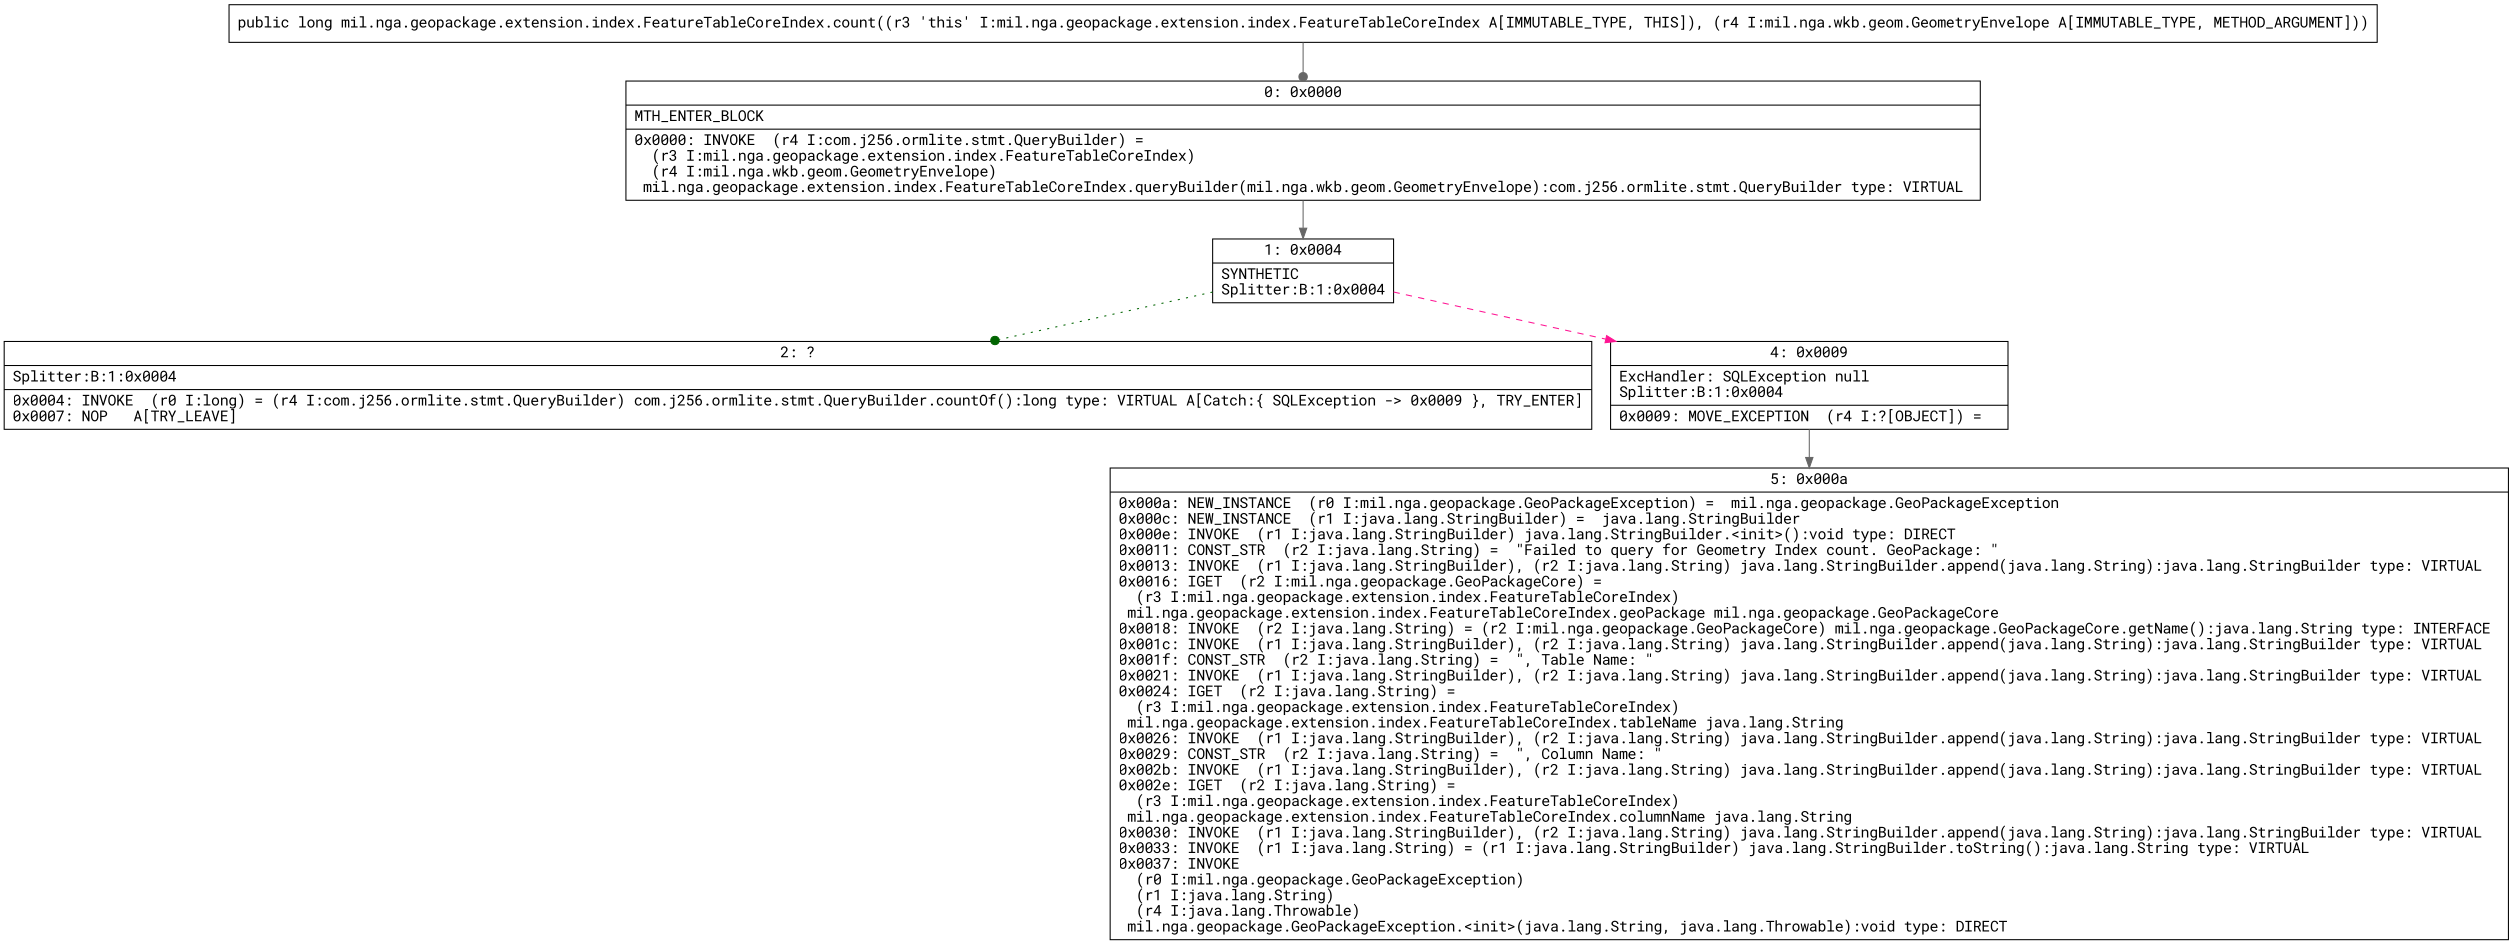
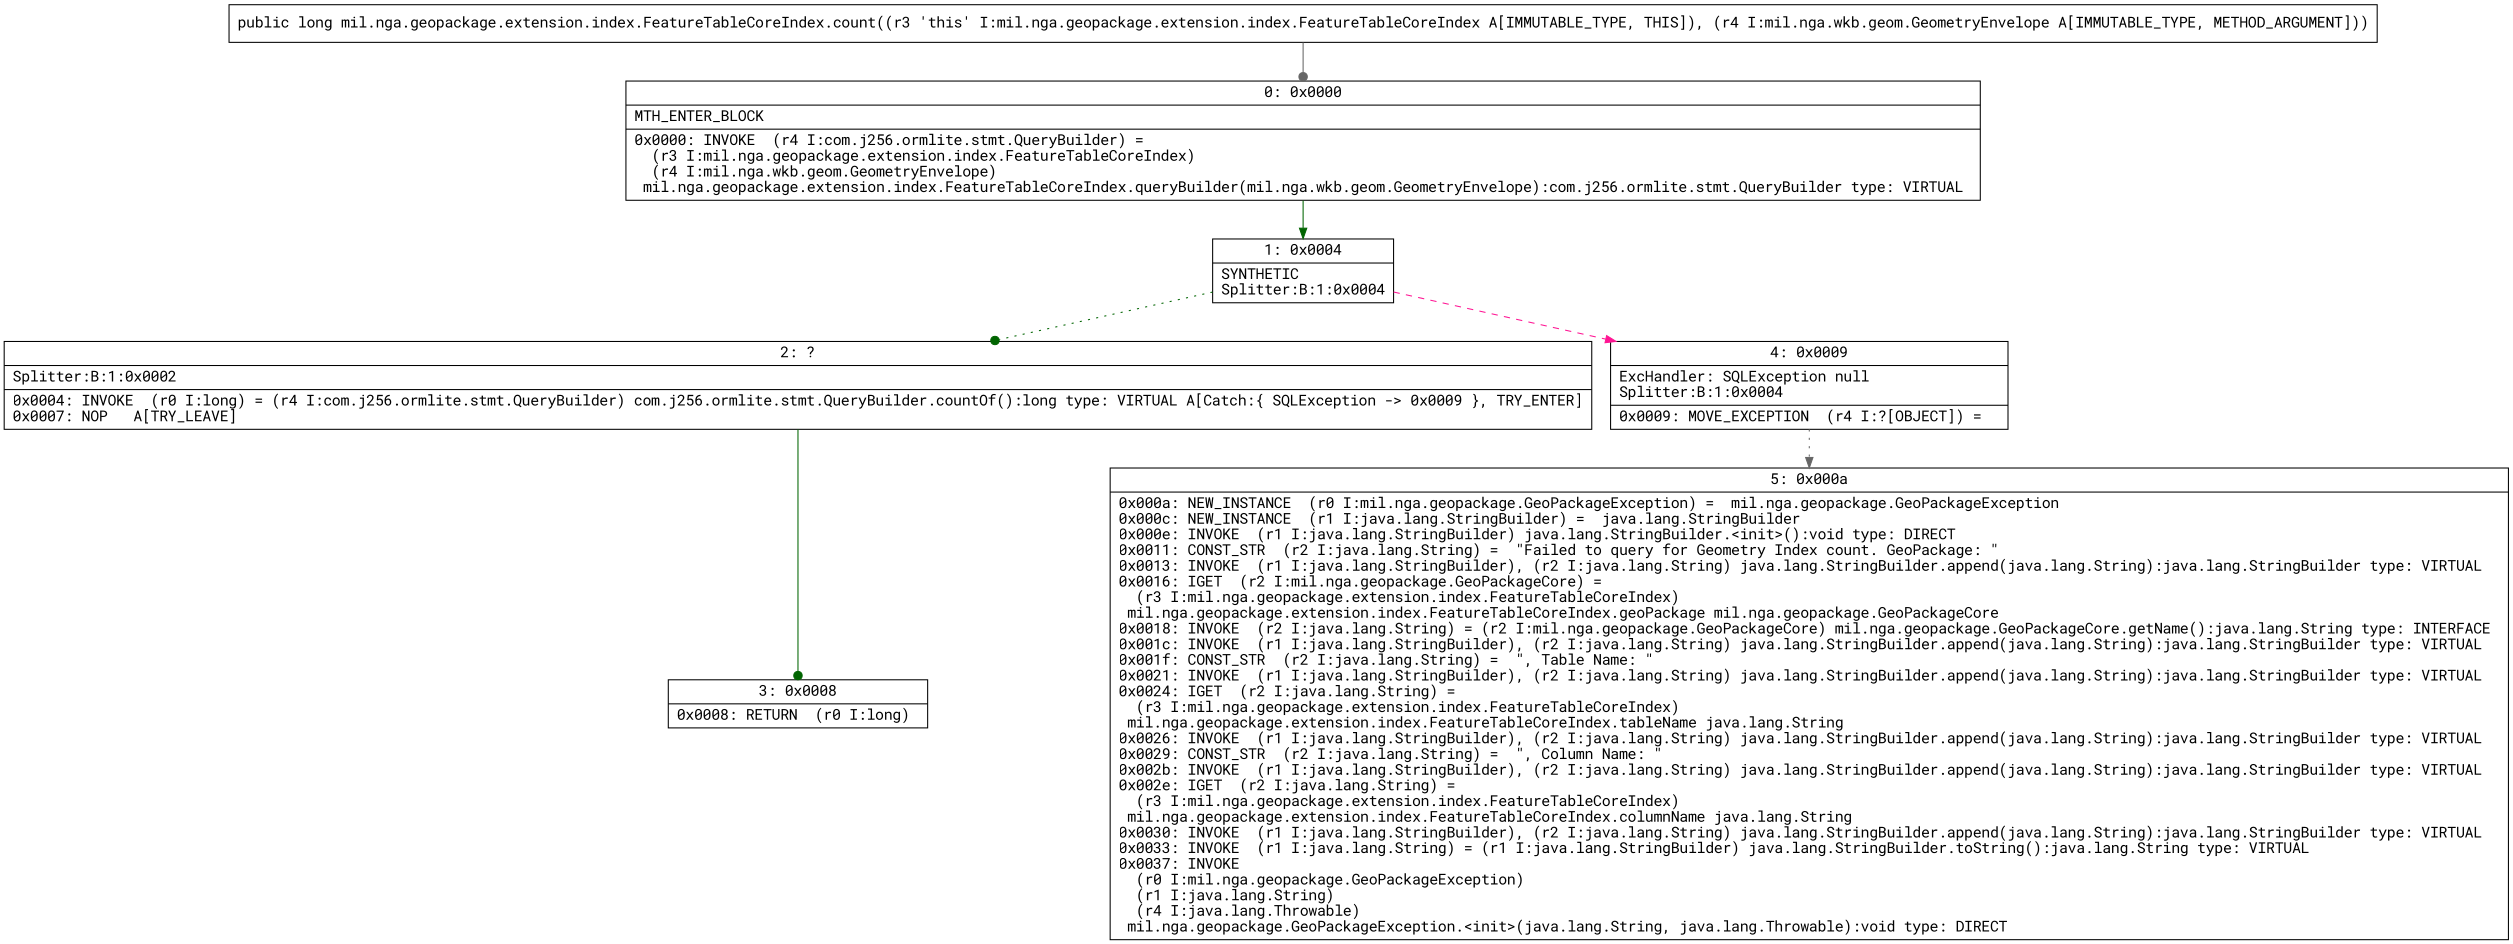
(1303, 214) -> (1303, 214)
(95, 377) -> (95, 377)
(1809, 443) -> (1809, 443)
none -> (798, 704)
